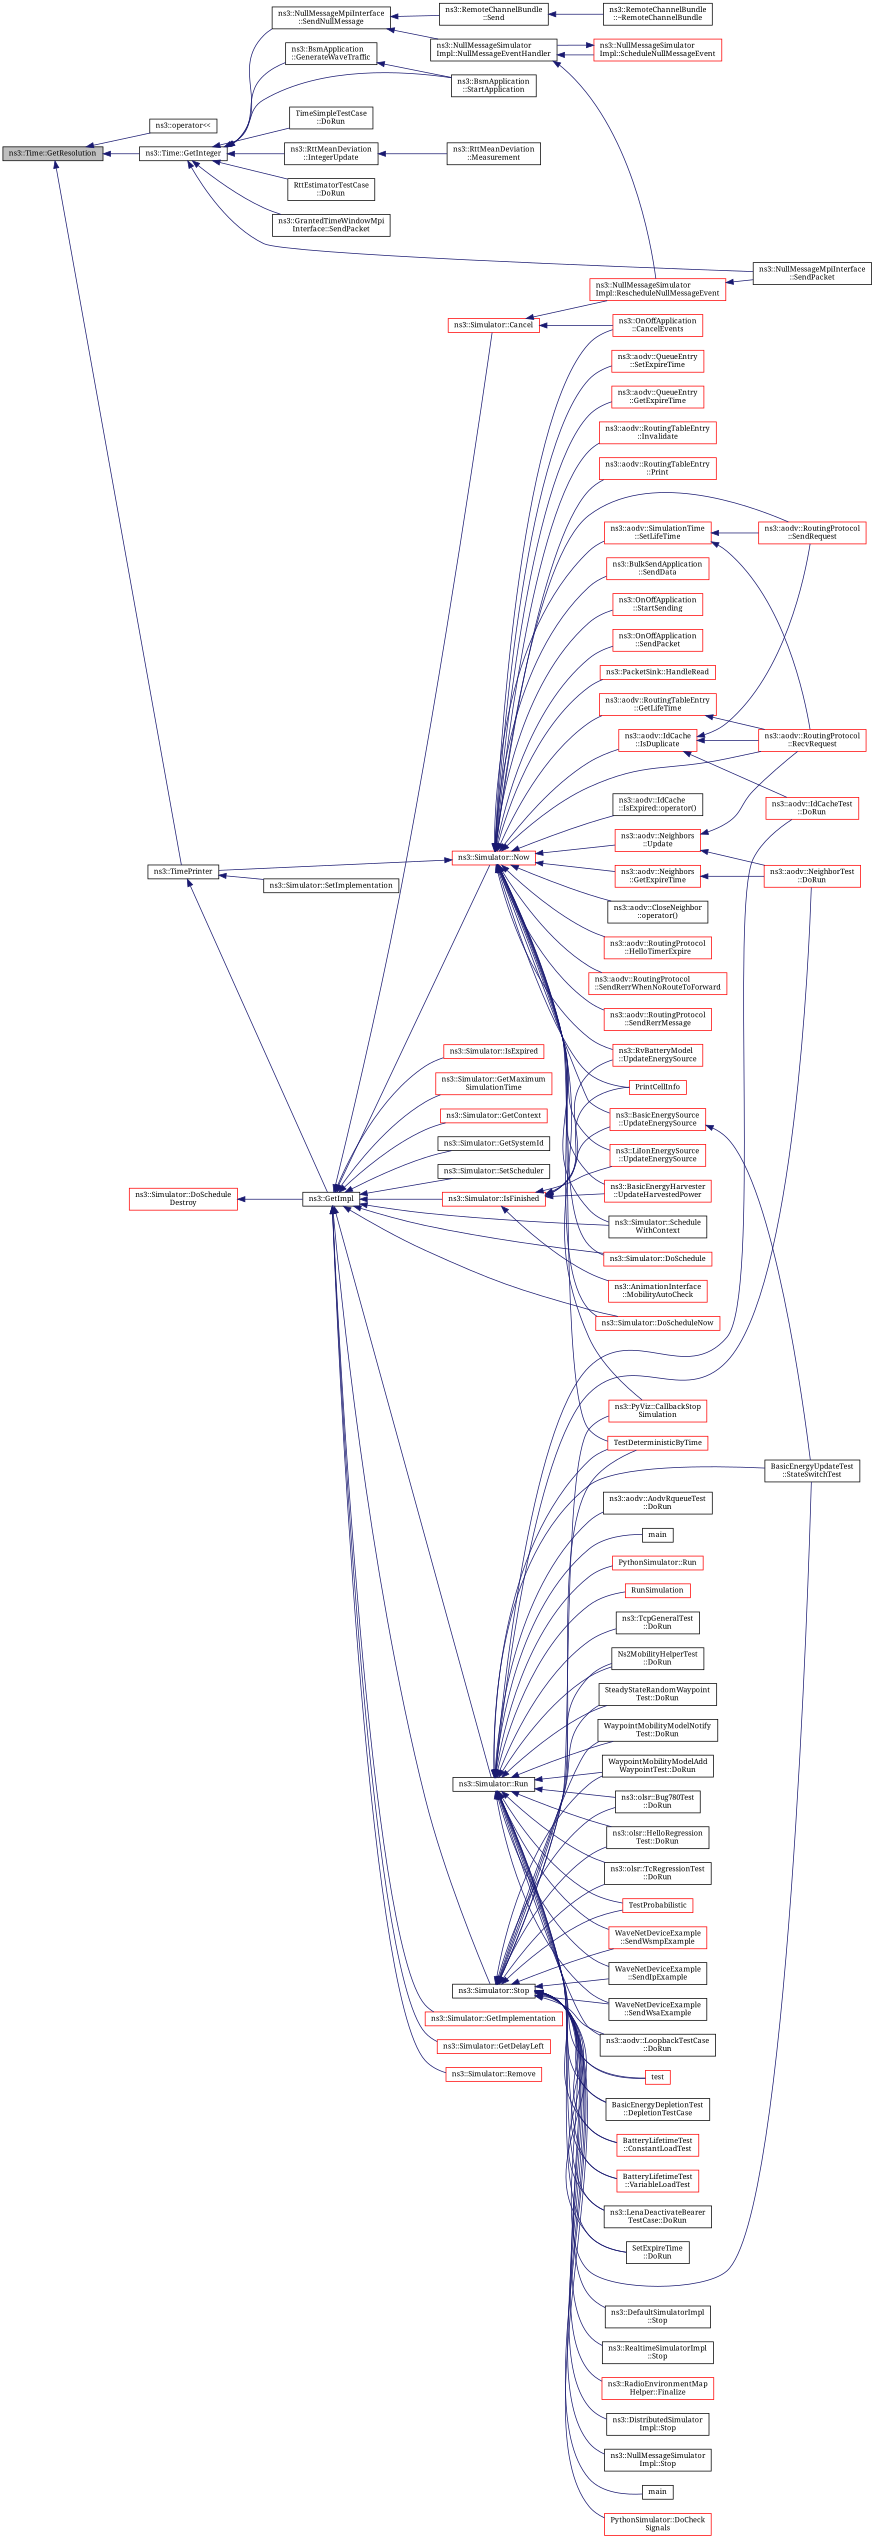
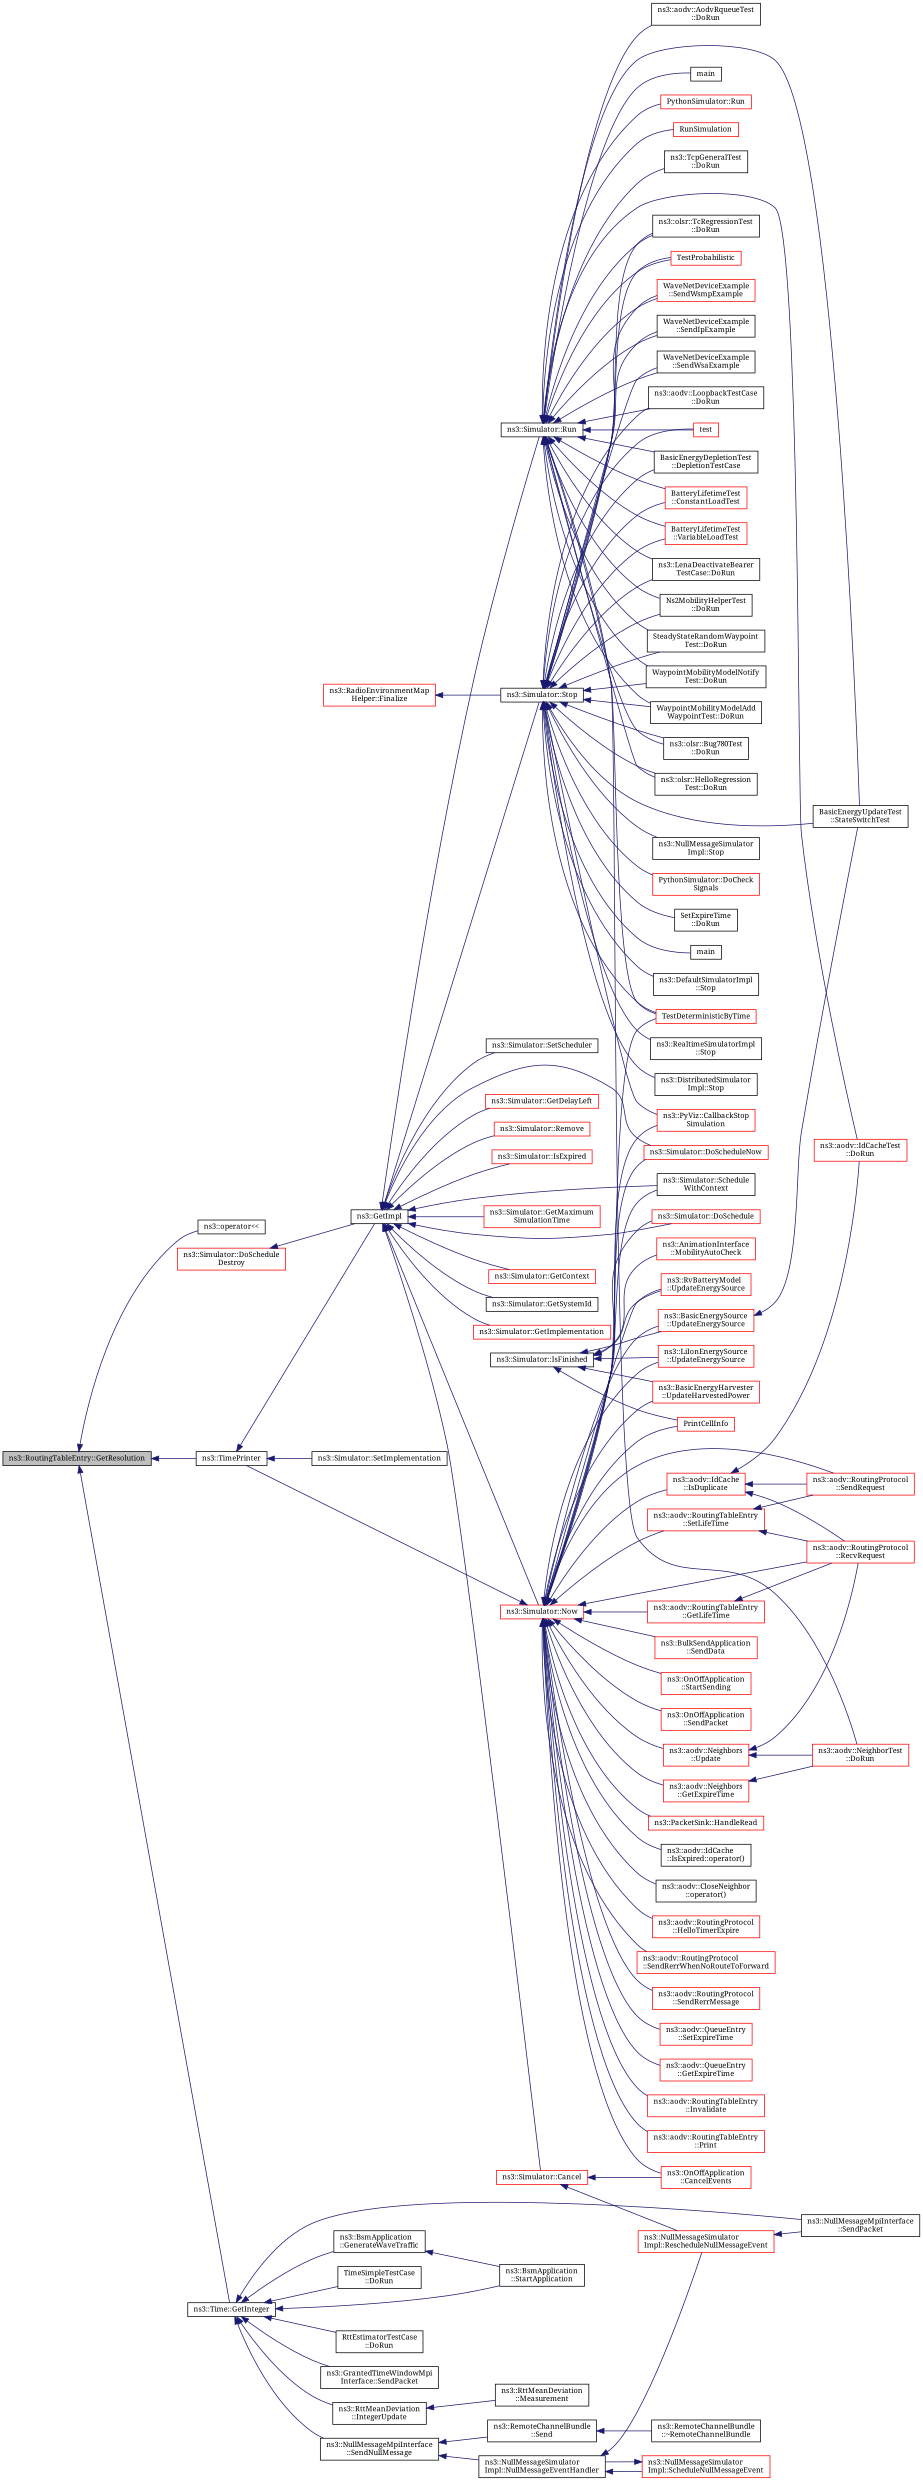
(53, 154) -> (77, 1459)
(658, 533) -> (706, 1520)
(405, 1199) -> none
(494, 1199) -> (542, 1360)
(567, 2034) -> none
(577, 2184) -> (476, 695)
